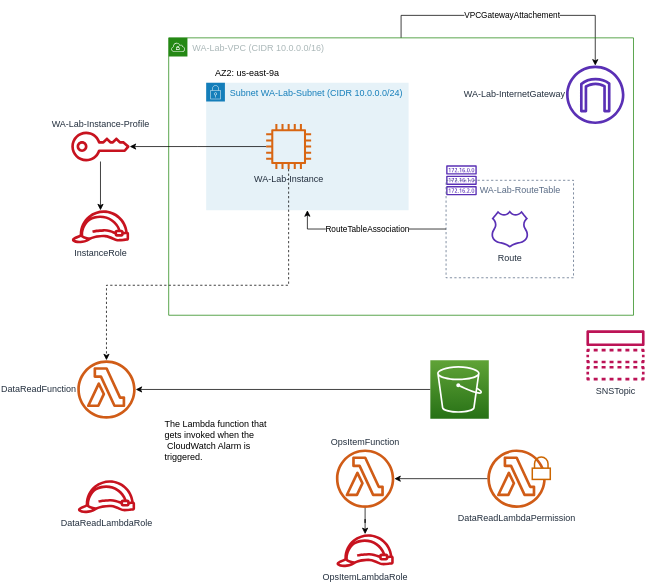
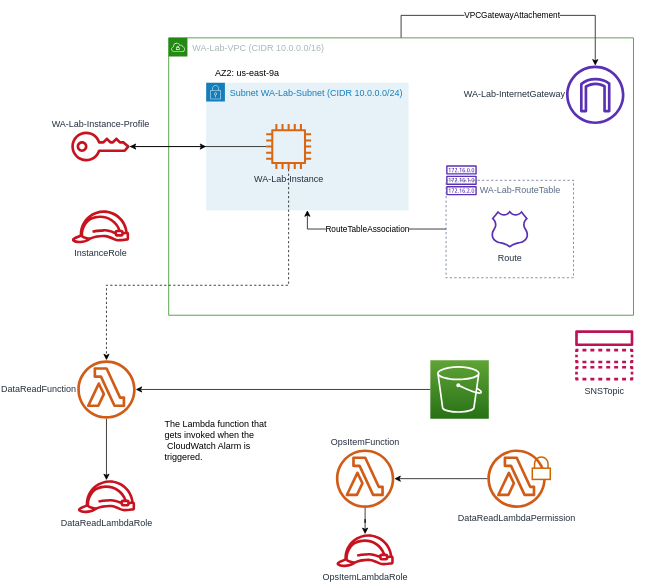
(100, 184) -> (131, 147)
(615, 356) -> (604, 356)
none -> (106, 447)
